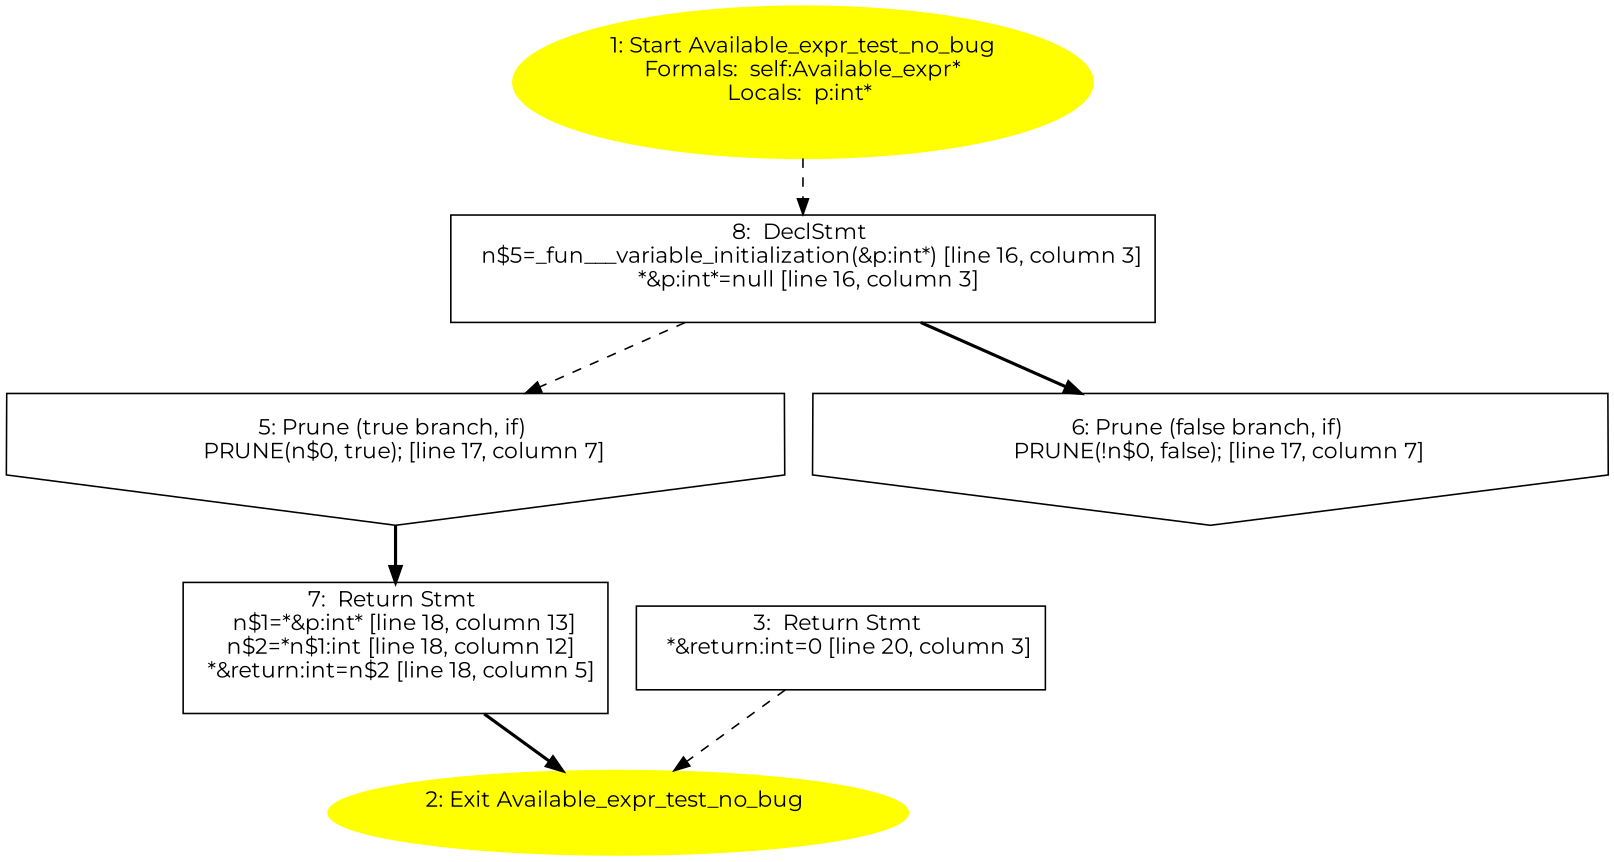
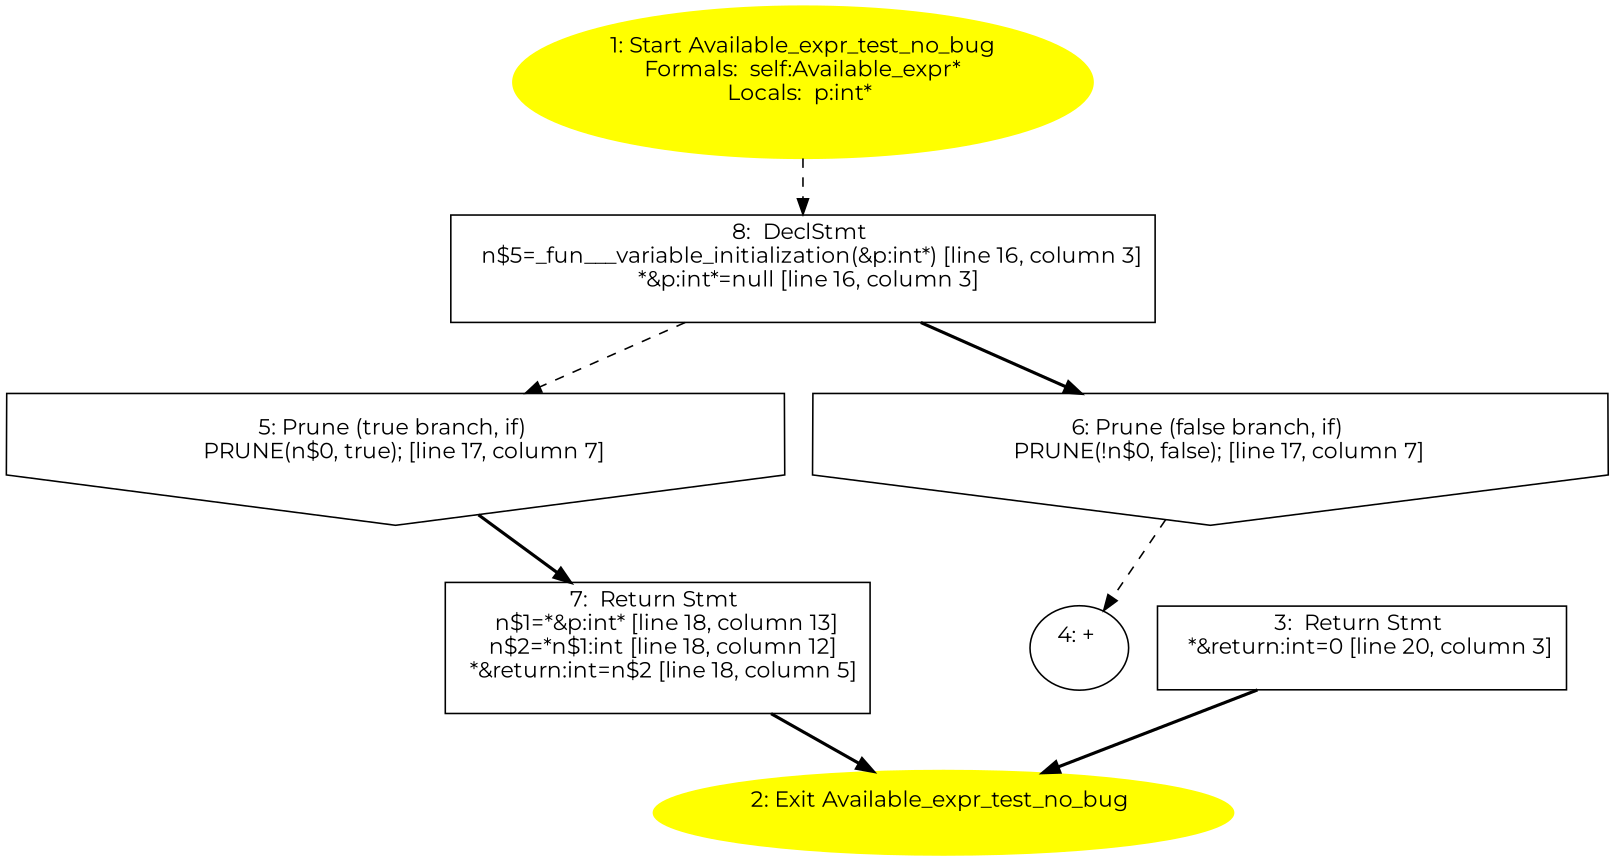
none -> (1079, 648)
(736, 726) -> (1158, 728)
